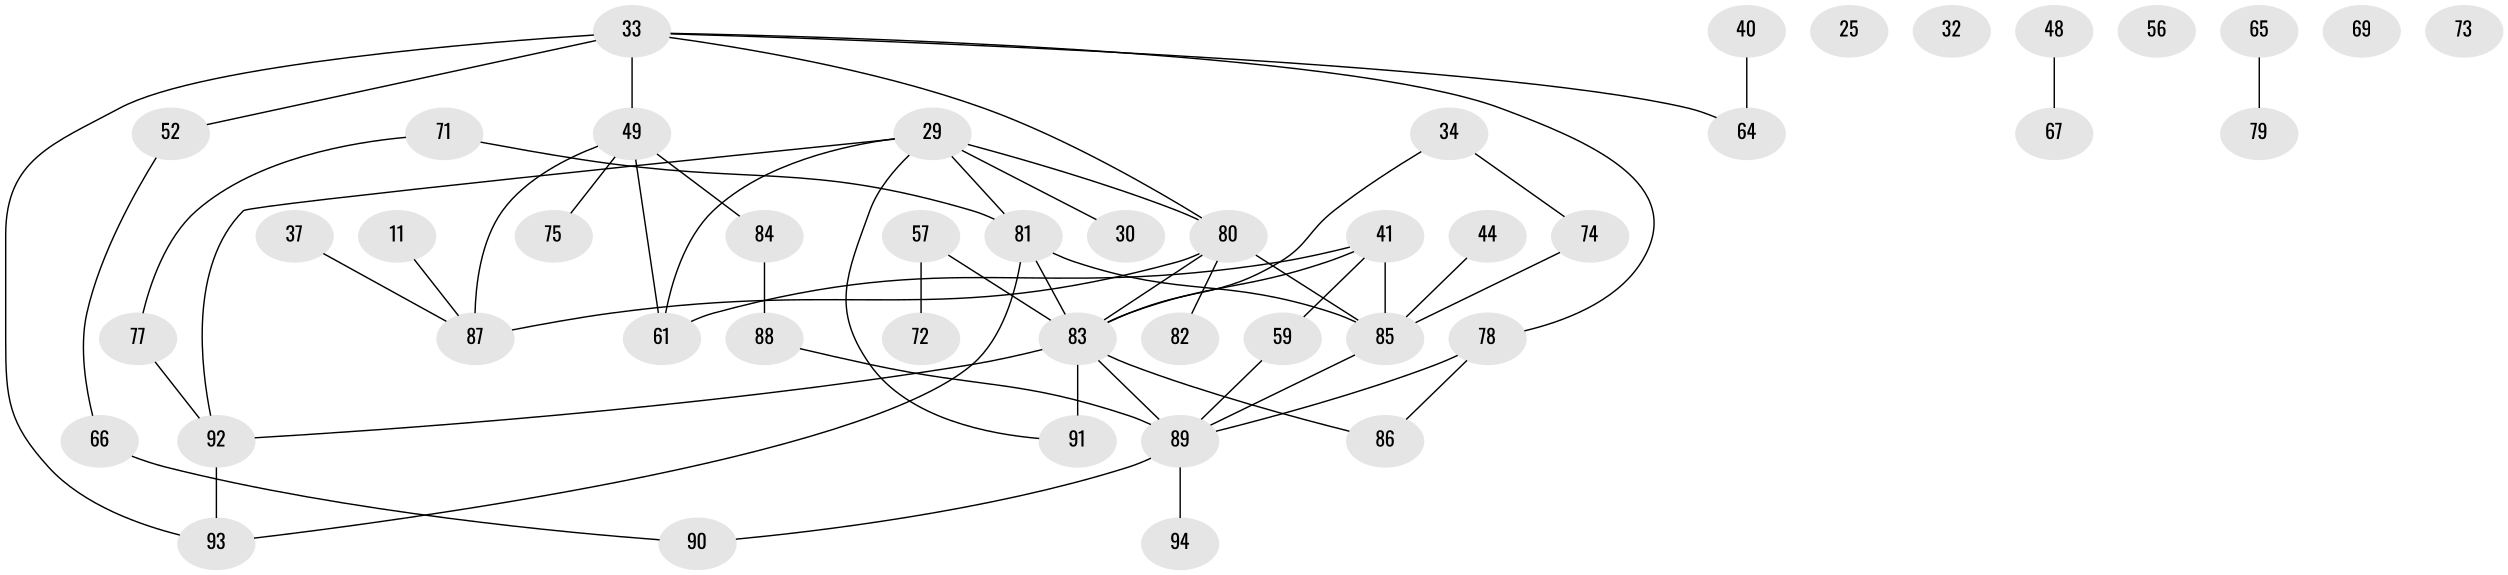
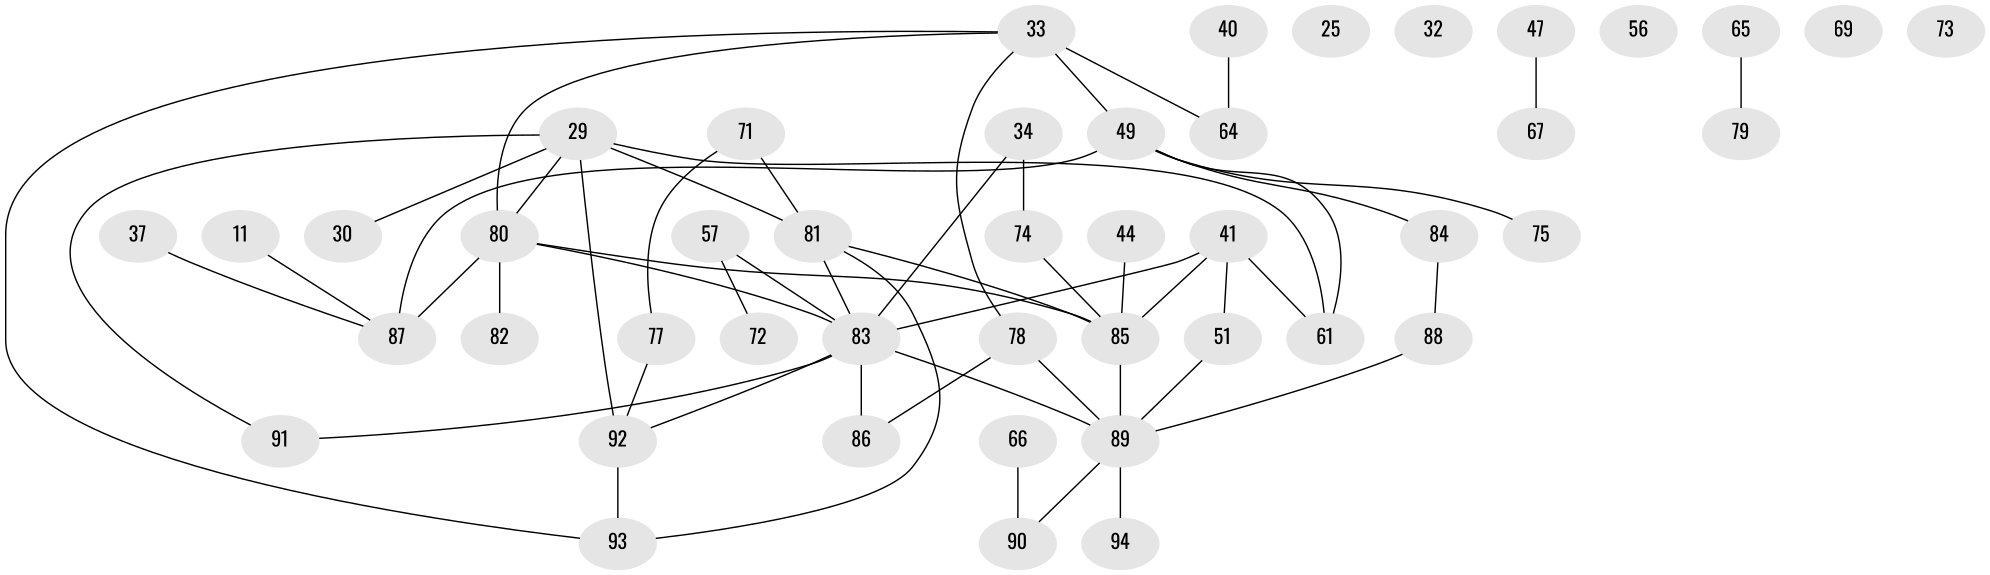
(2054, 31) -> (1536, 31)
(171, 134) -> none
(1283, 339) -> (1223, 339)
